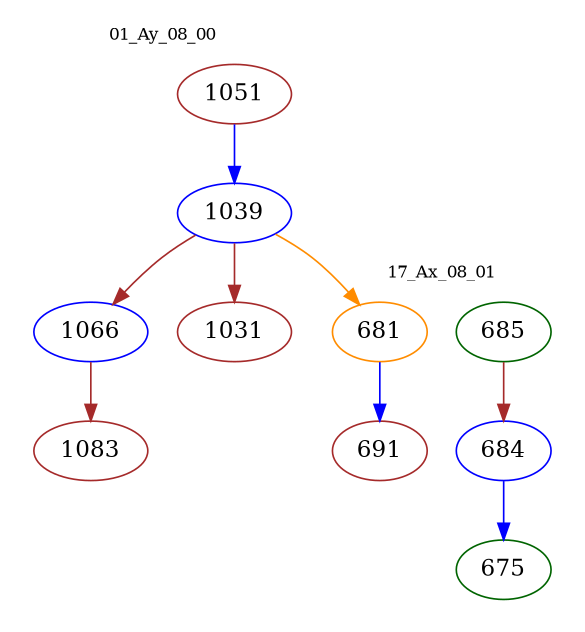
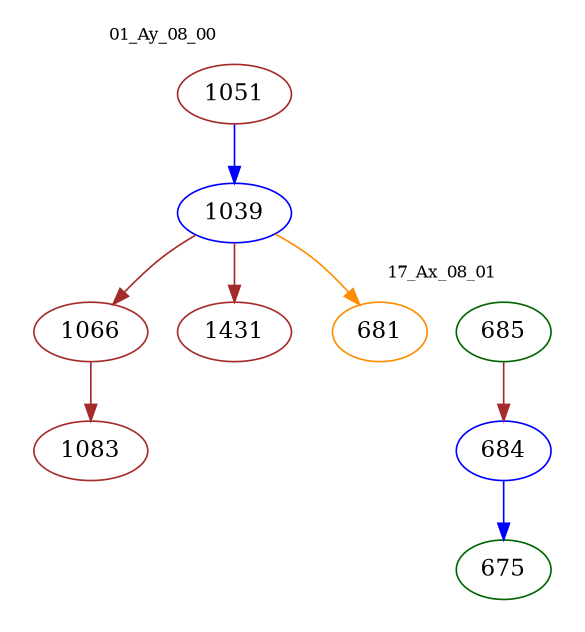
(91, 332) -> (91, 332)
(234, 332) -> (234, 332)
(380, 451) -> none
